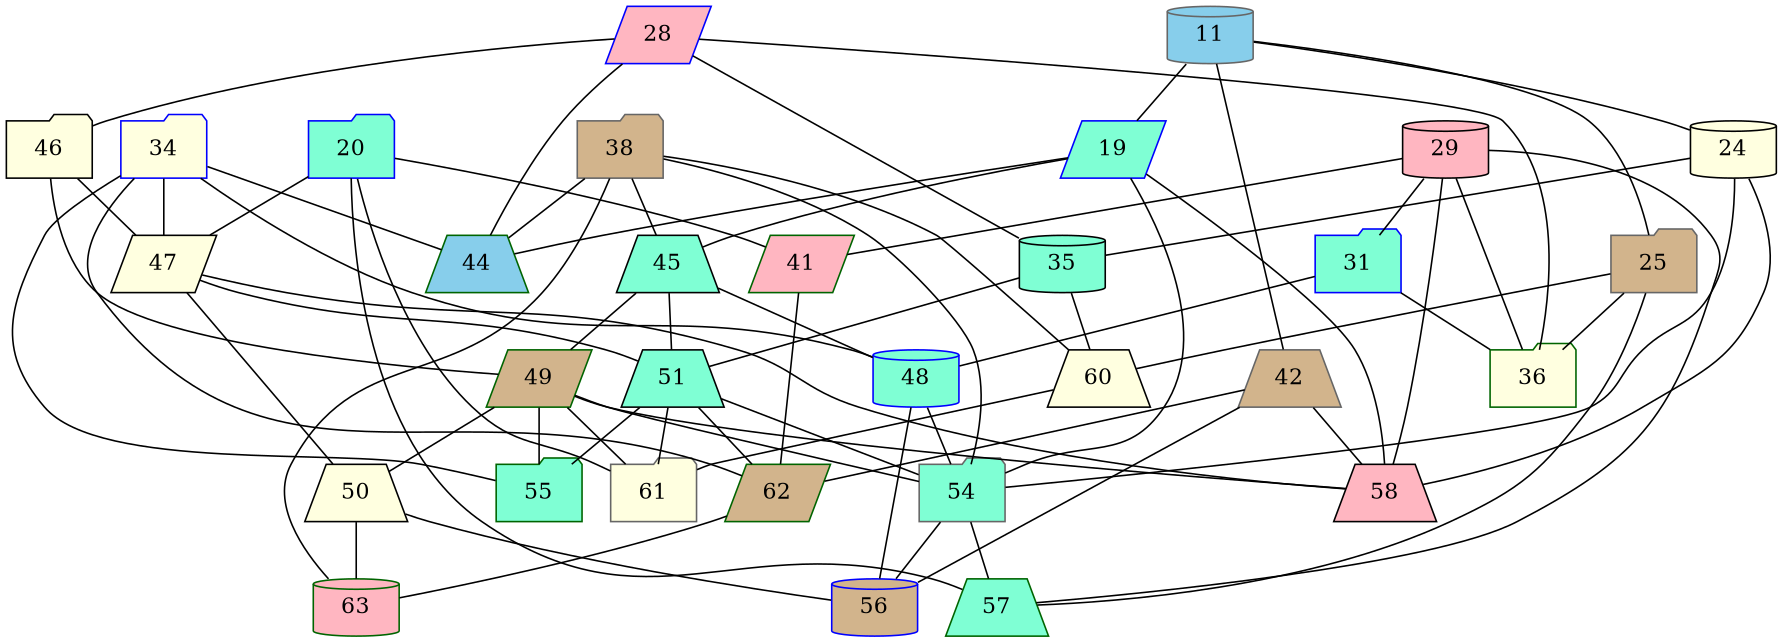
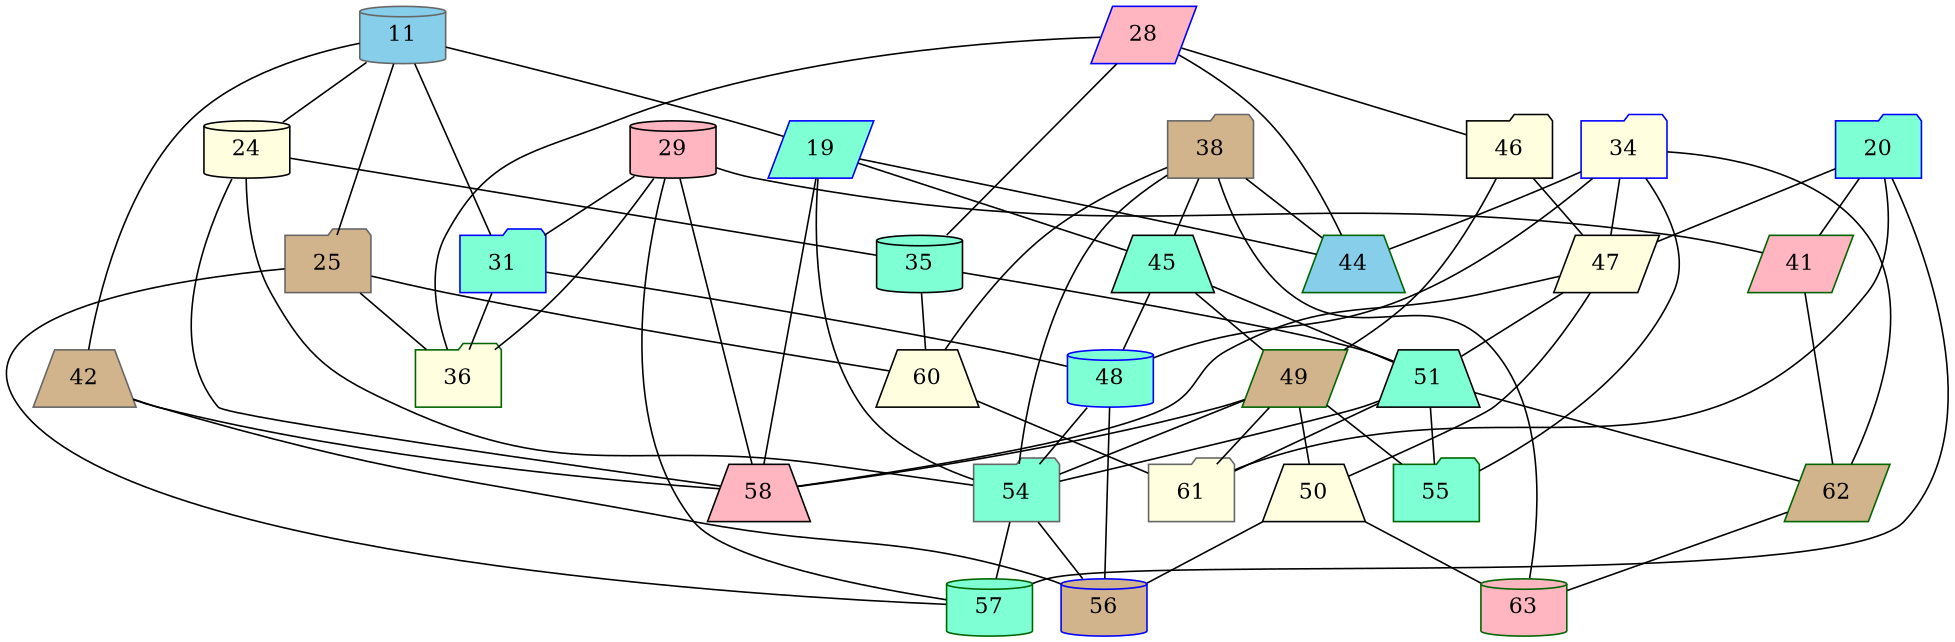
none -> (453, 149)
(1035, 436) -> none
(997, 607) -> (990, 607)
